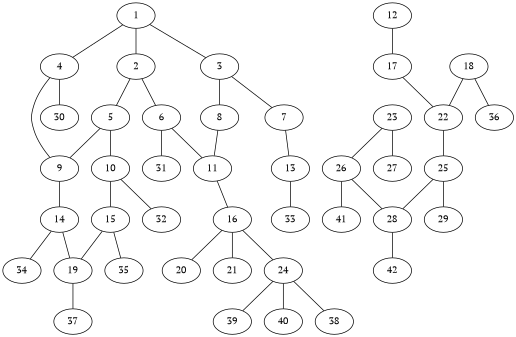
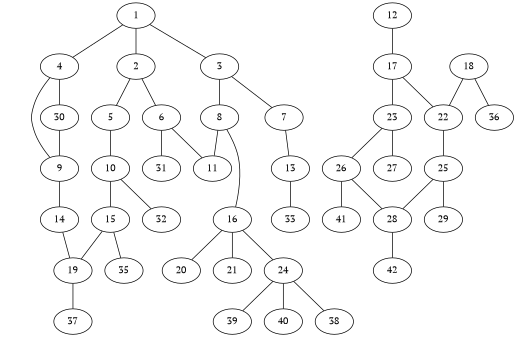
none -> (392, 92)
(85, 143) -> (60, 143)
(222, 194) -> (240, 167)
(22, 271) -> none
